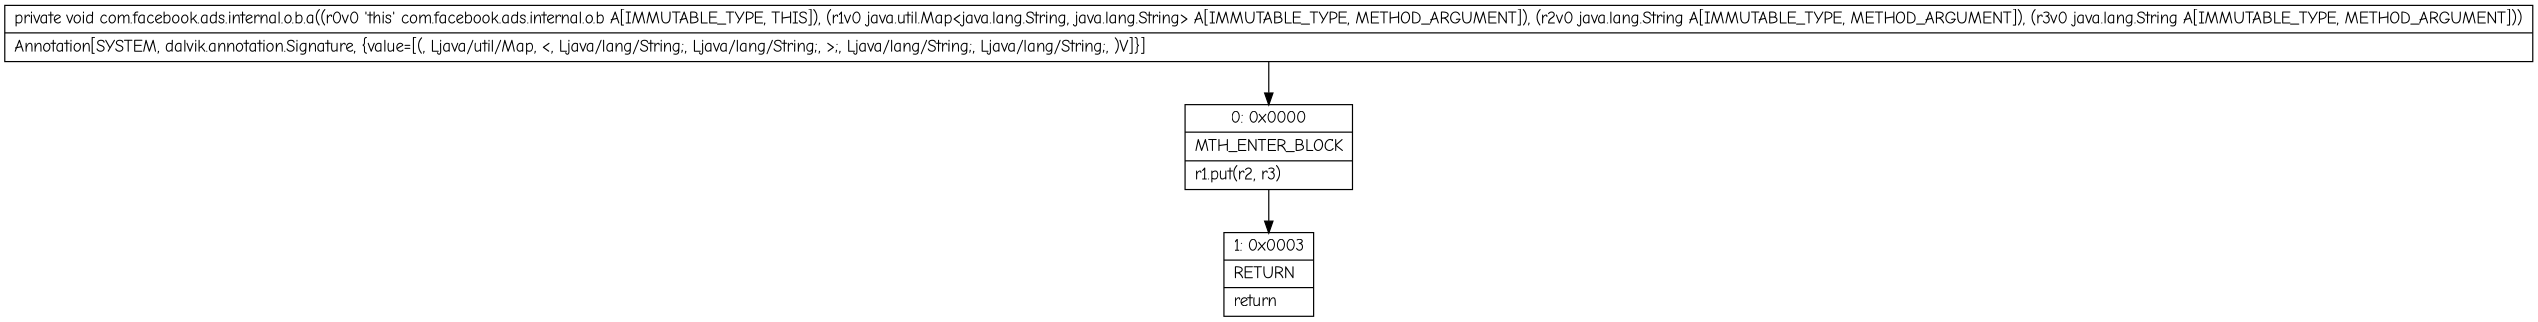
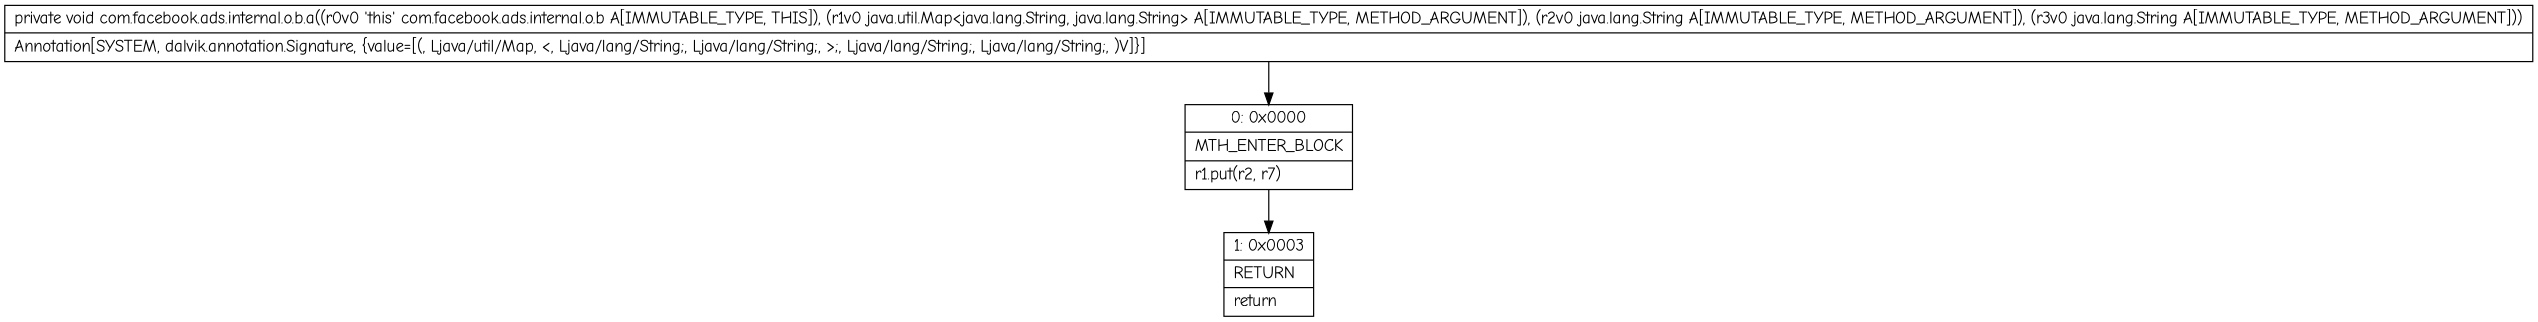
(1238, 175) -> (1238, 175)
